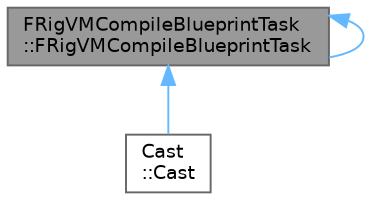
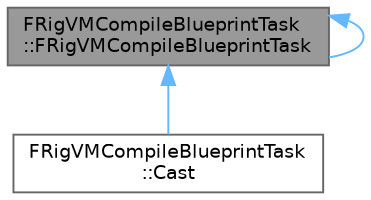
(168, 164) -> (168, 164)
